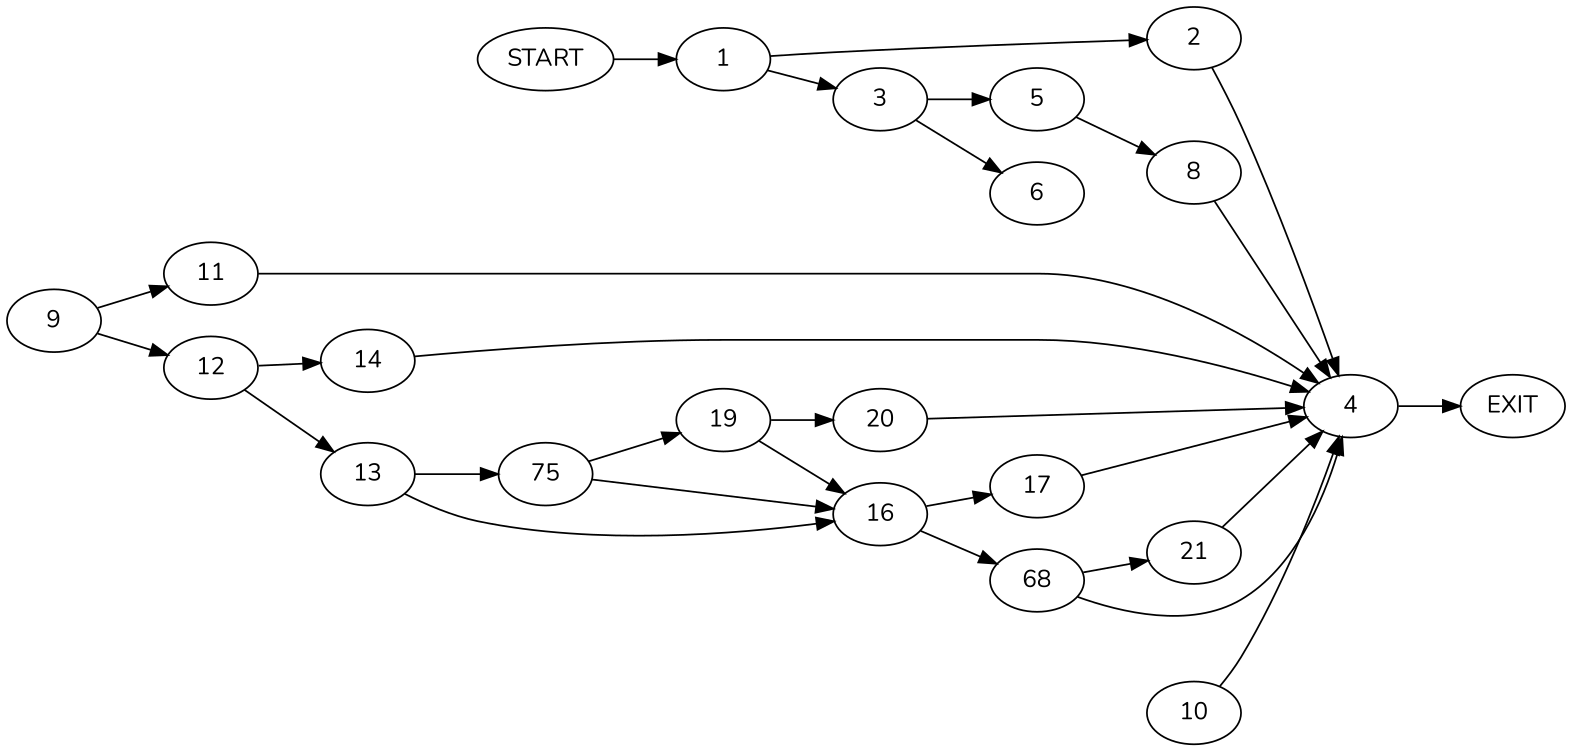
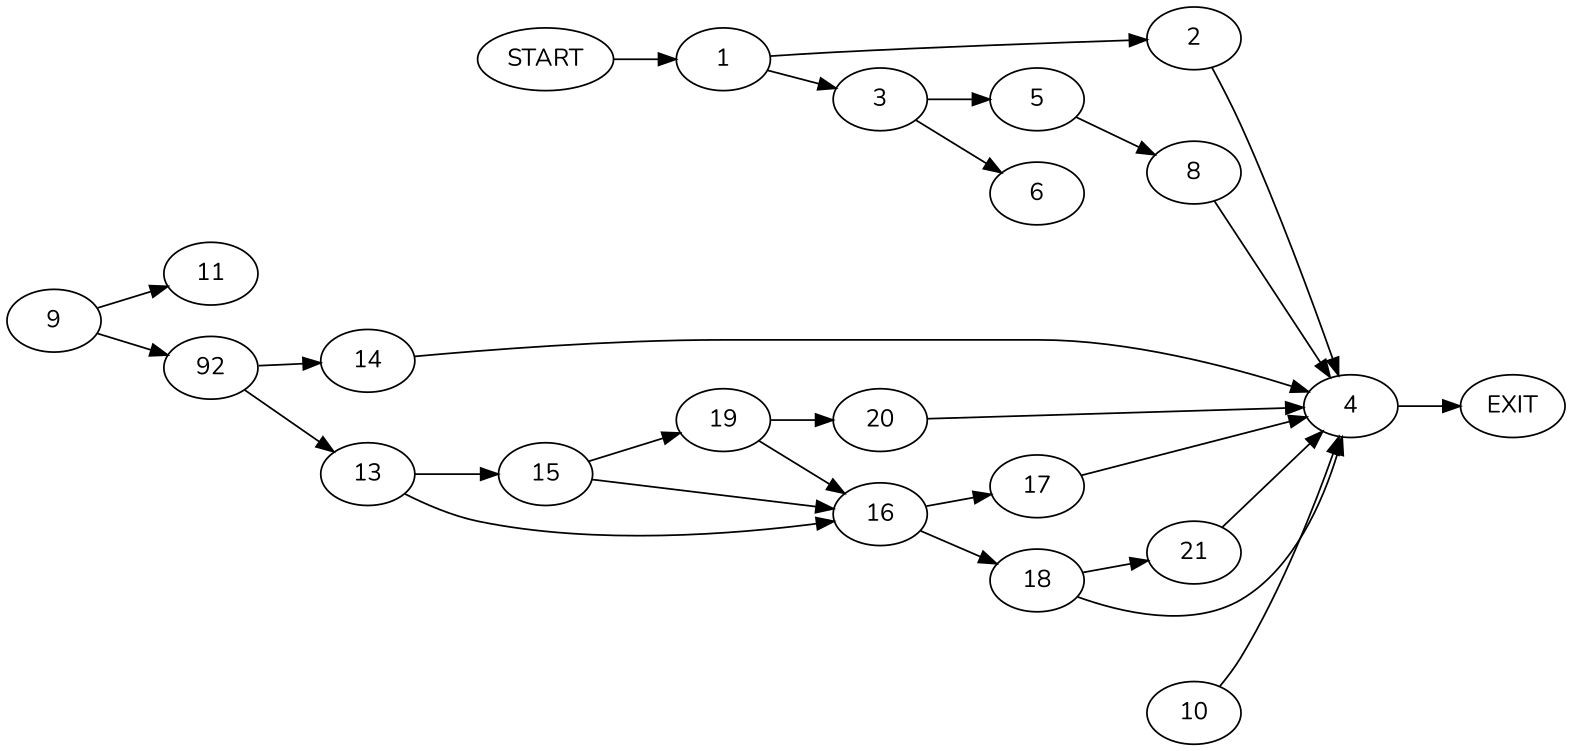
(792, 274) -> none
(211, 368) -> (211, 368)
(546, 474) -> (546, 474)
(1037, 580) -> (1037, 580)
